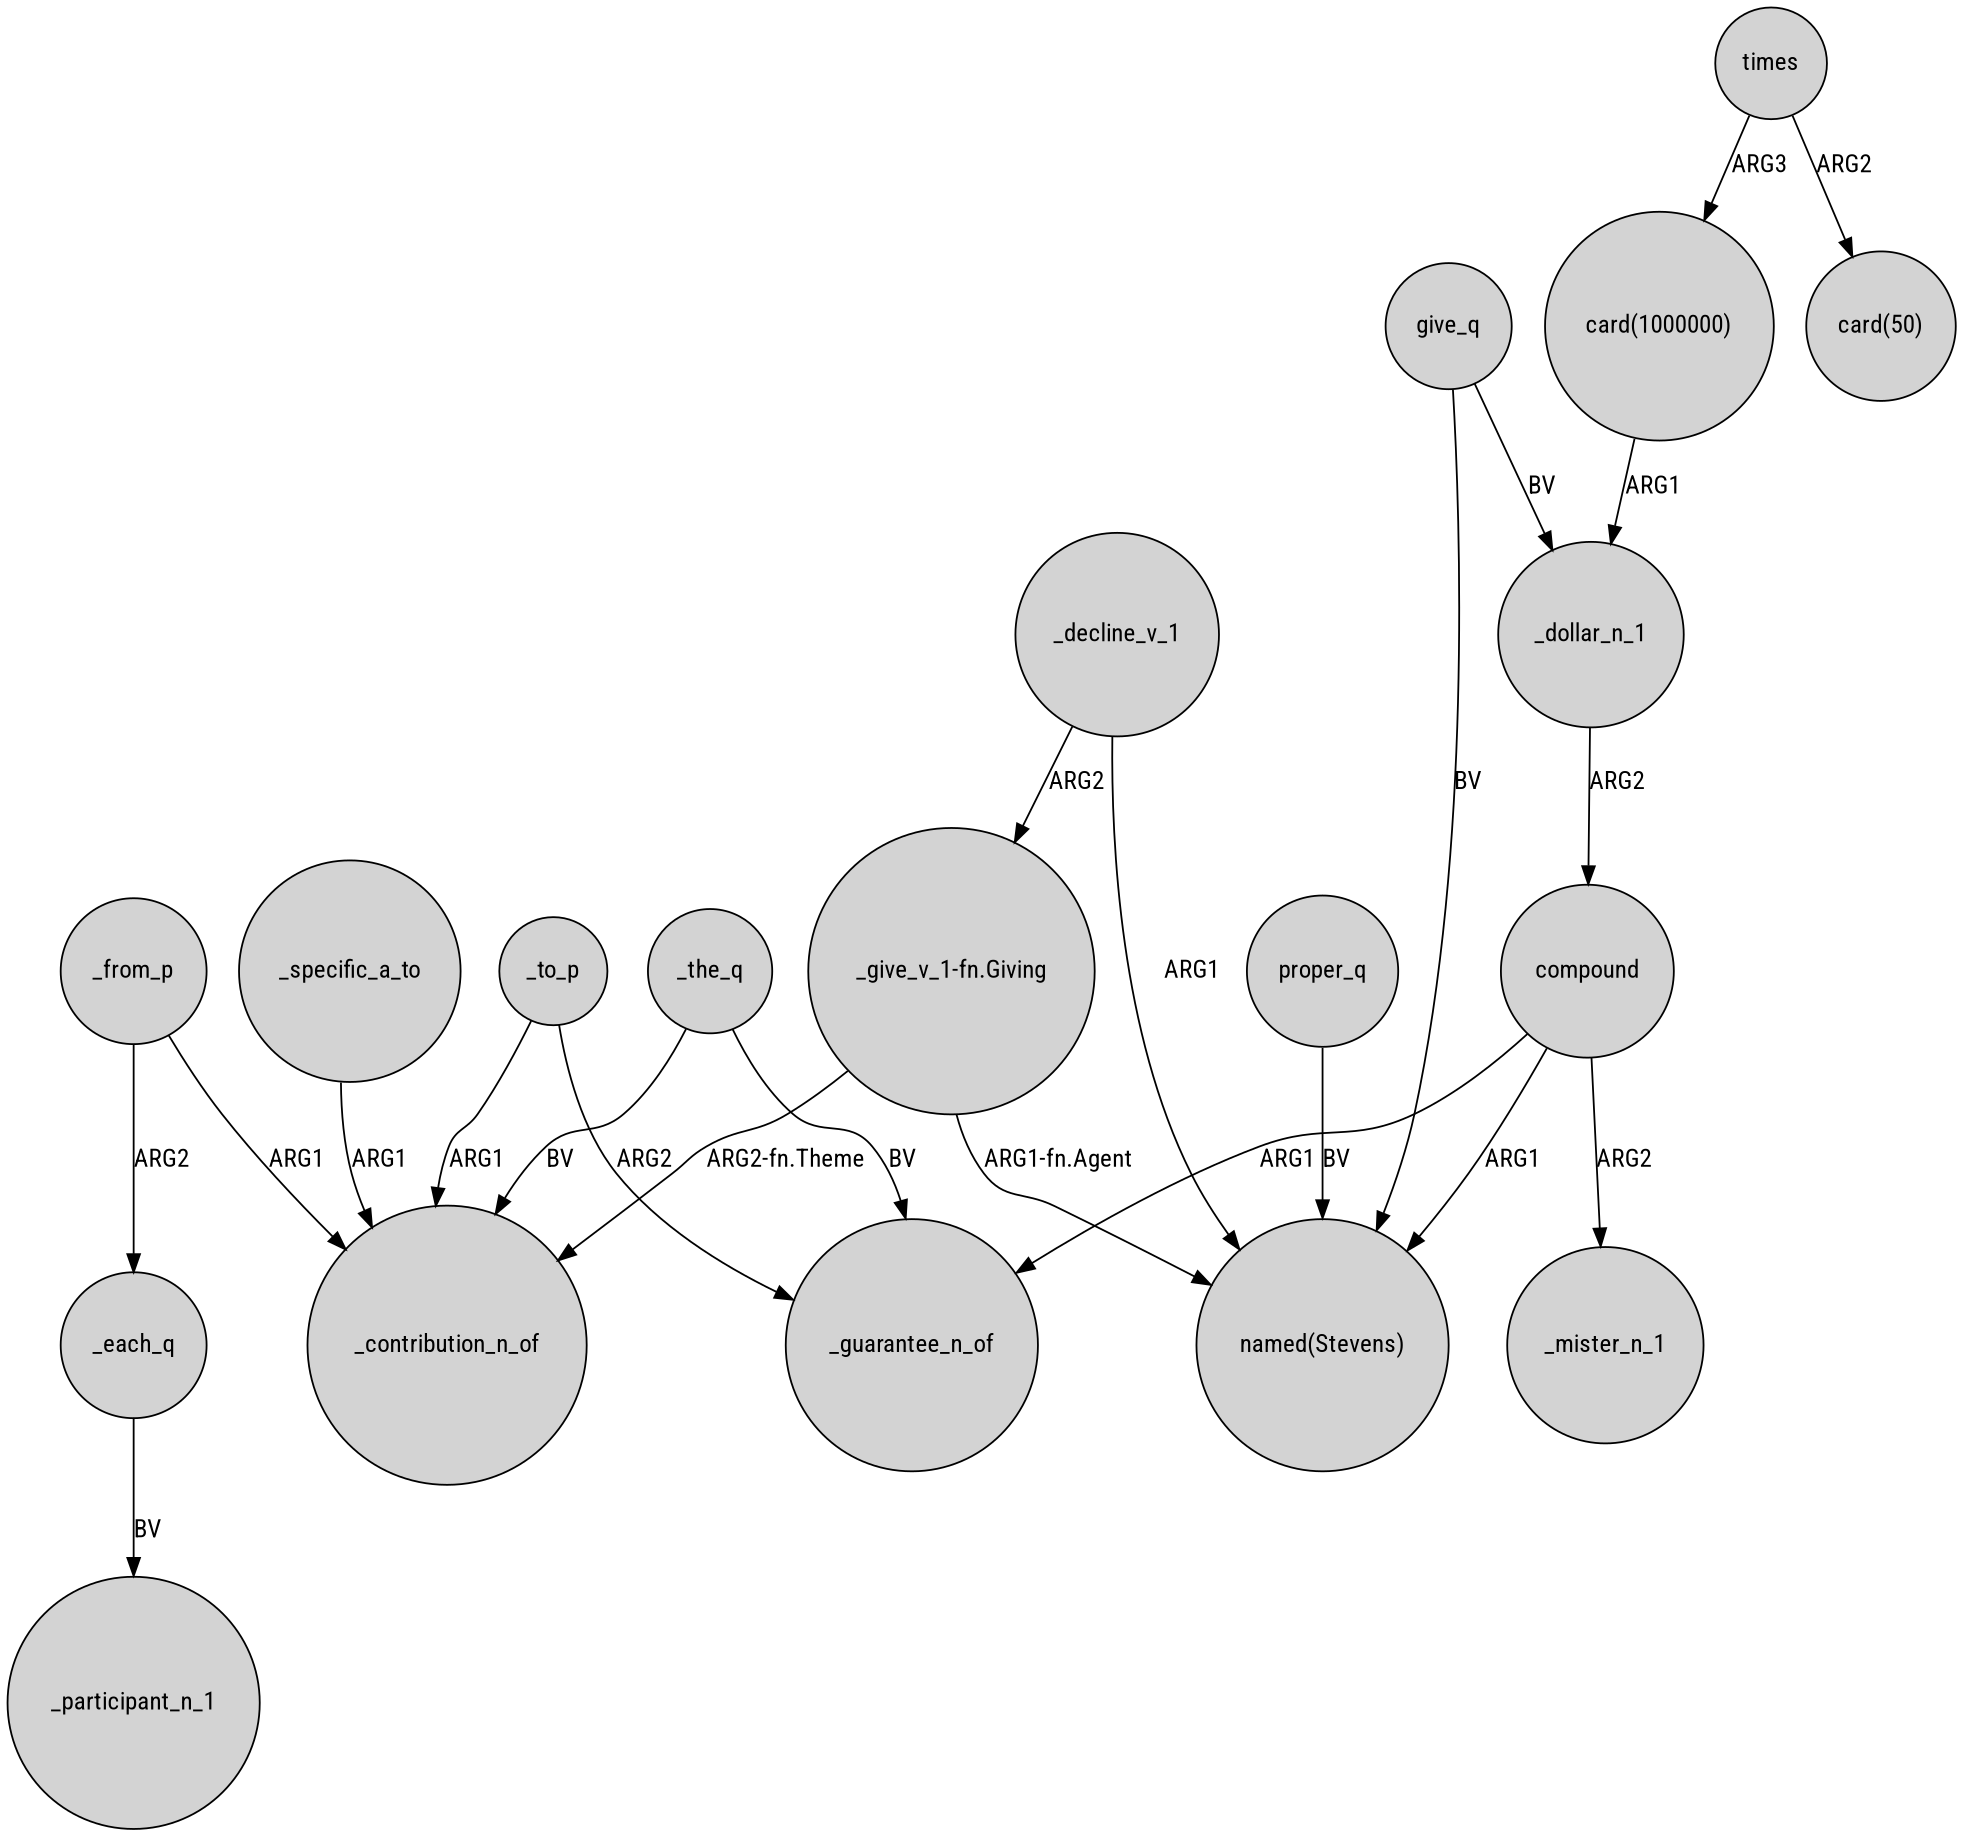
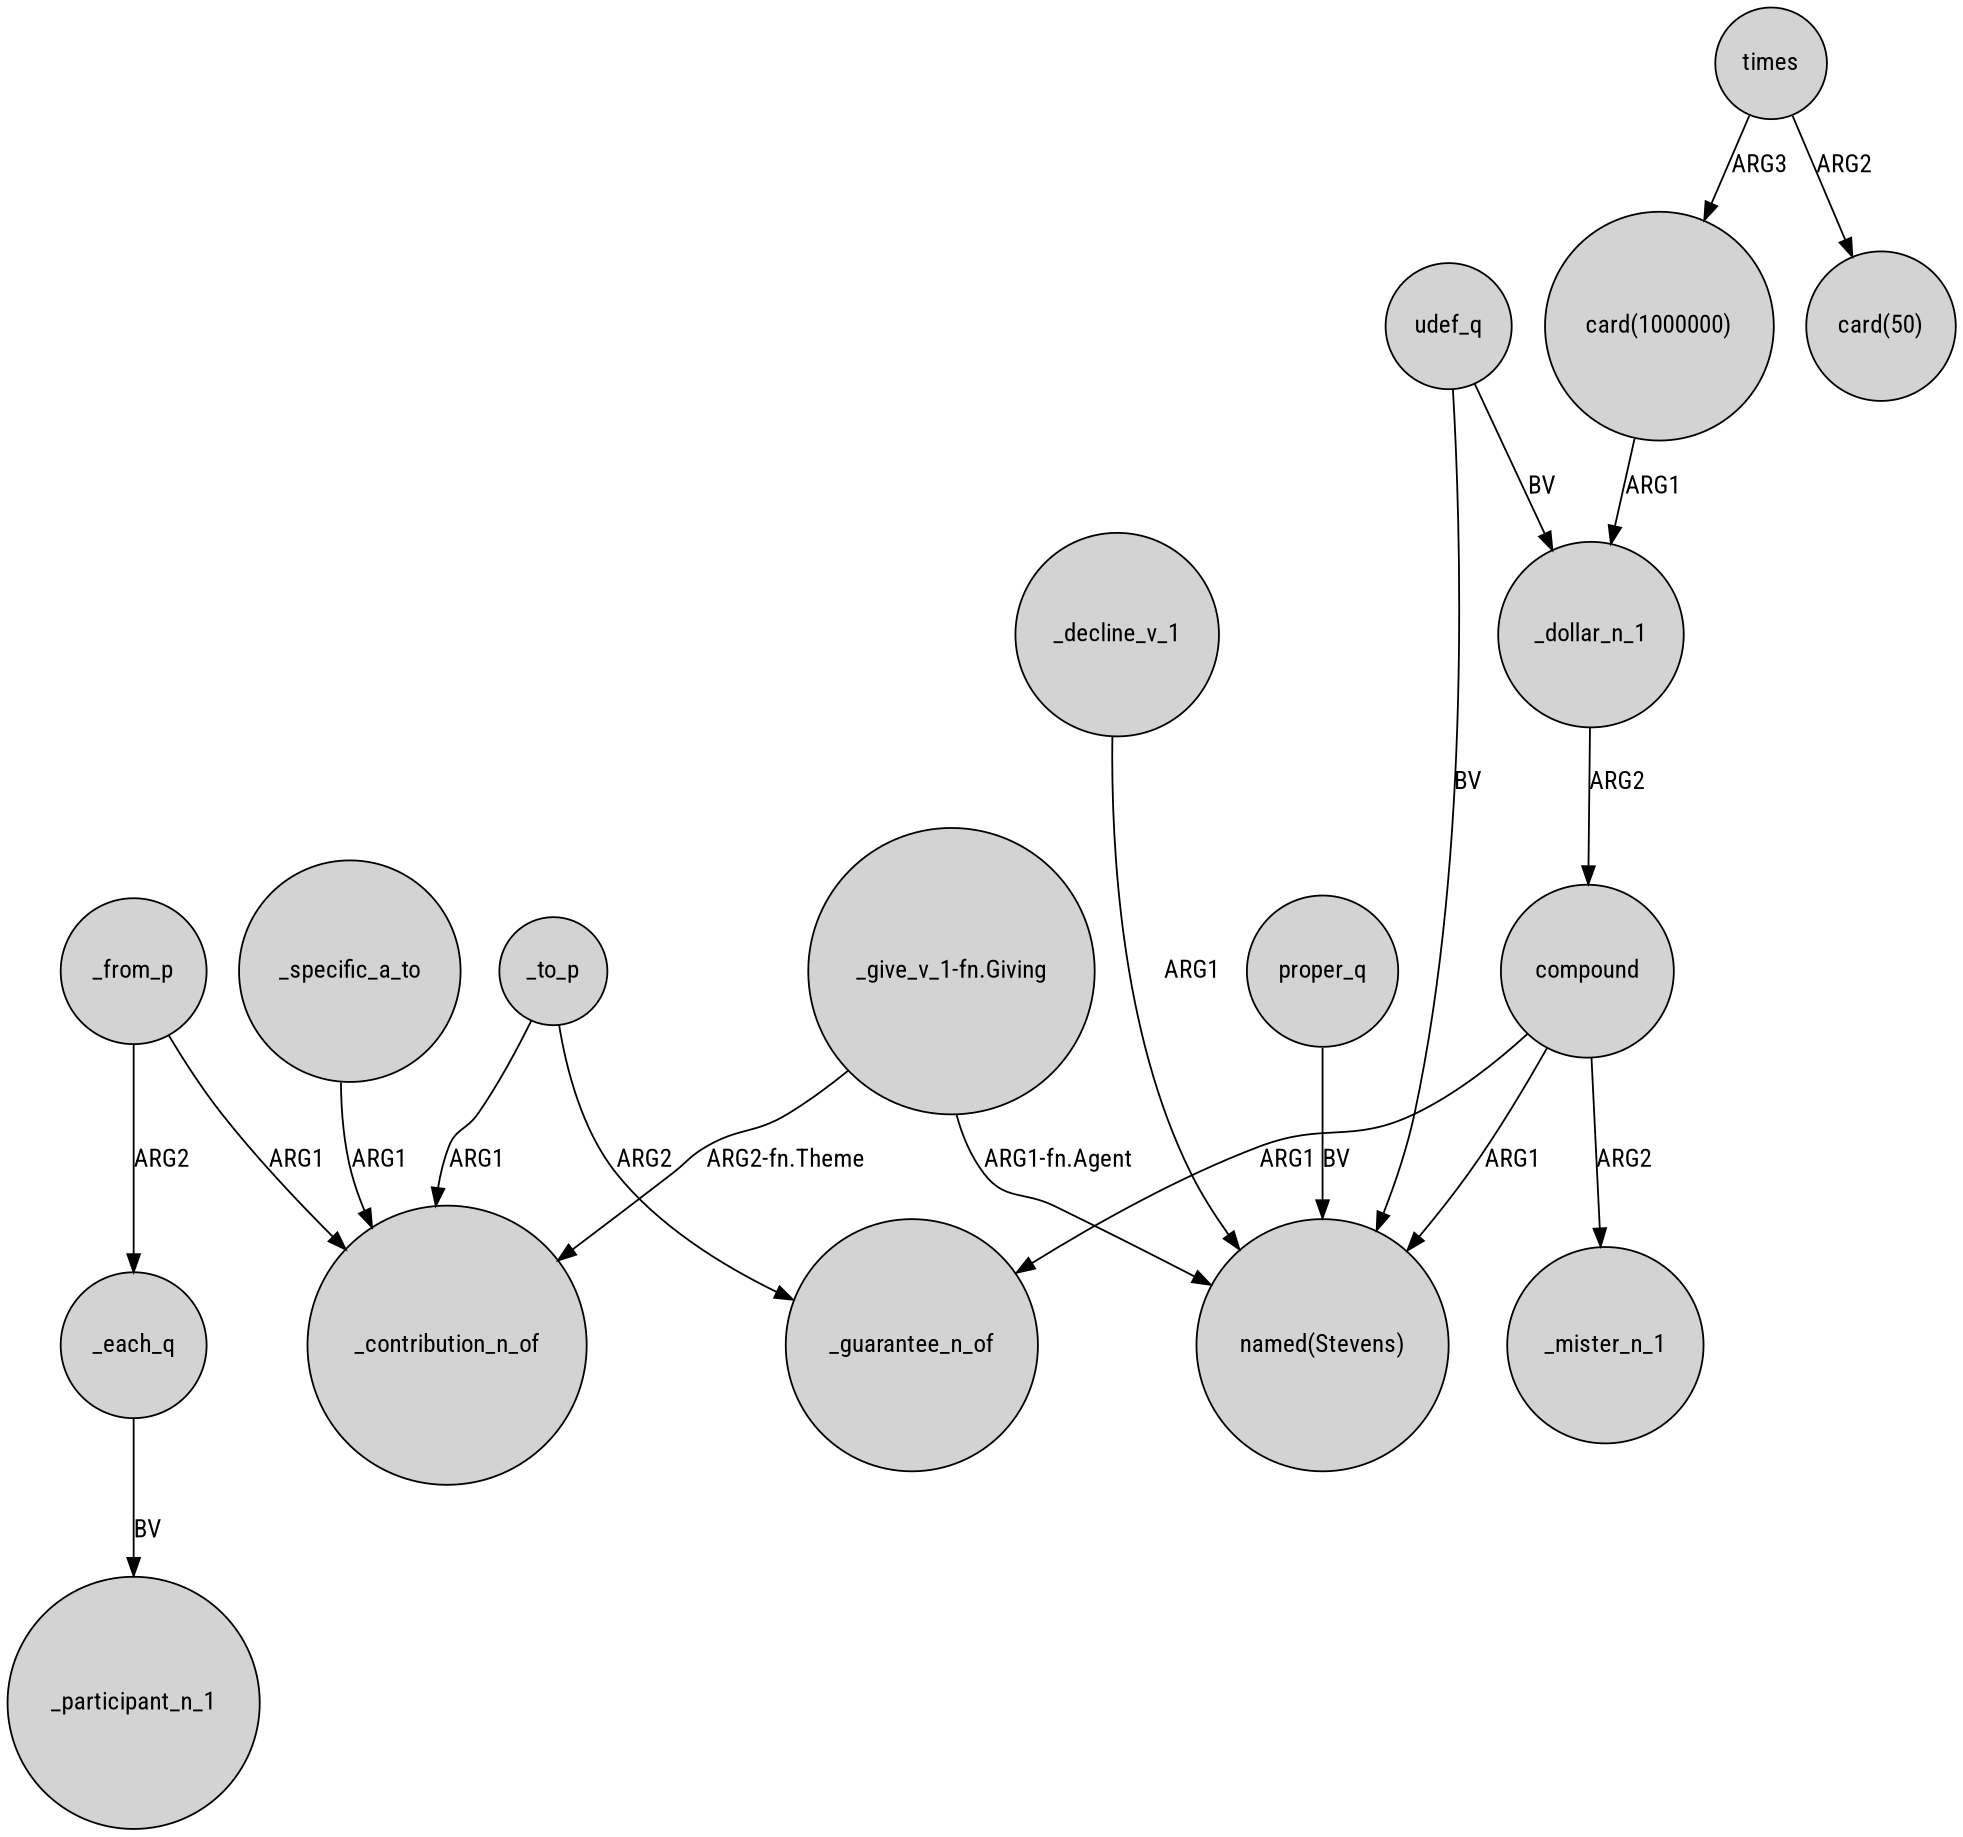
(1449, 326) -> (1449, 326)
(1048, 776) -> none
(710, 971) -> none
